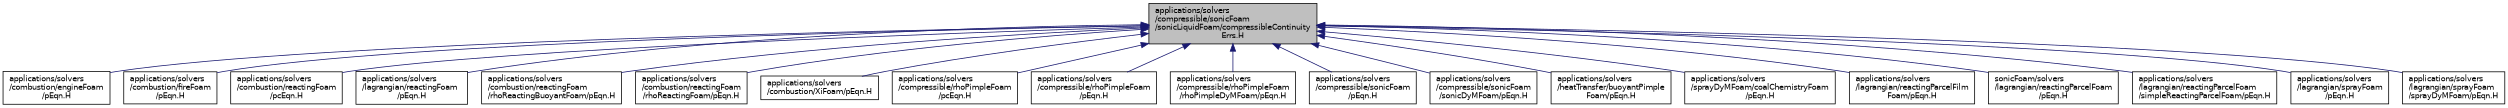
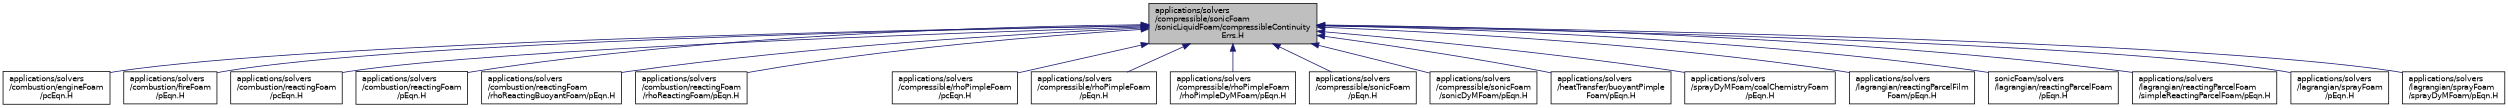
(57, 88) -> (57, 88)
(412, 88) -> (412, 88)
(820, 88) -> none
